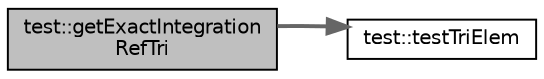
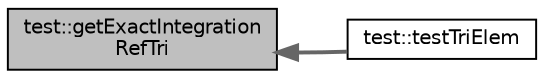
(303, 26) -> (322, 52)
